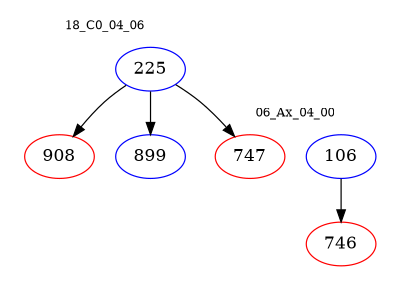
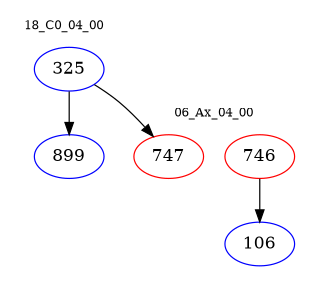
(105, 26) -> (64, 26)
(151, 69) -> (69, 69)
(59, 157) -> none
(341, 194) -> (260, 194)
